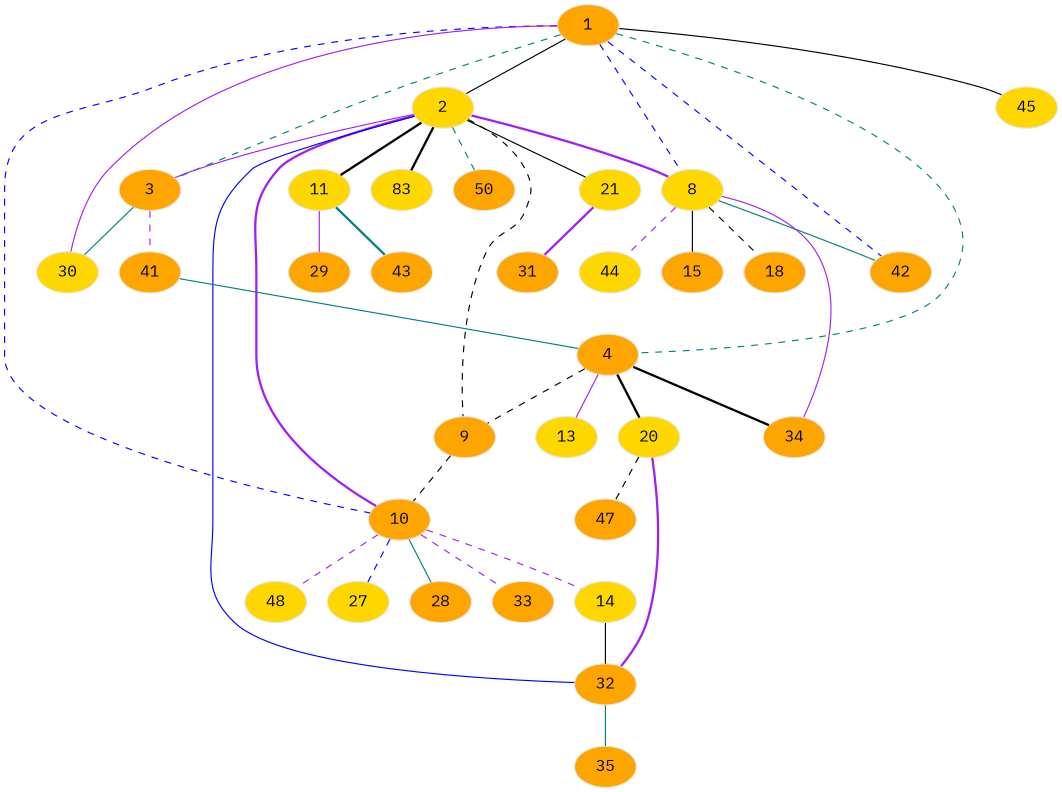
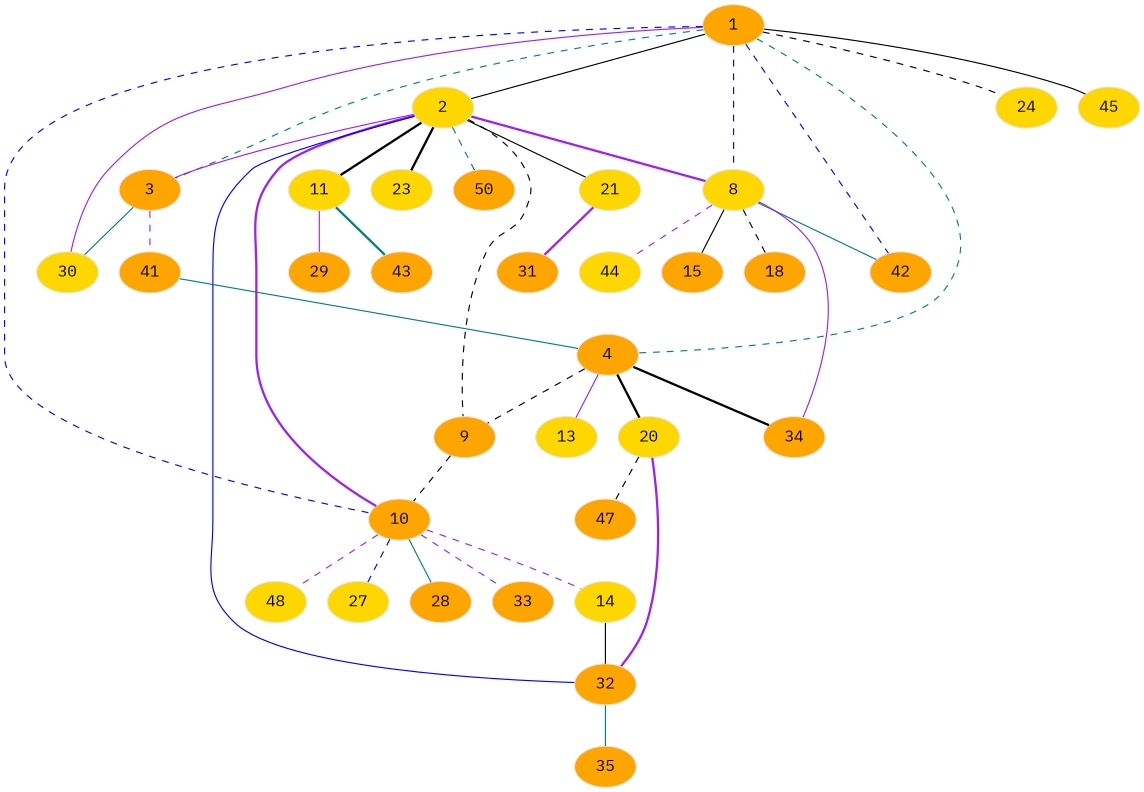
none -> (1027, 108)
(402, 190) -> (402, 190)
